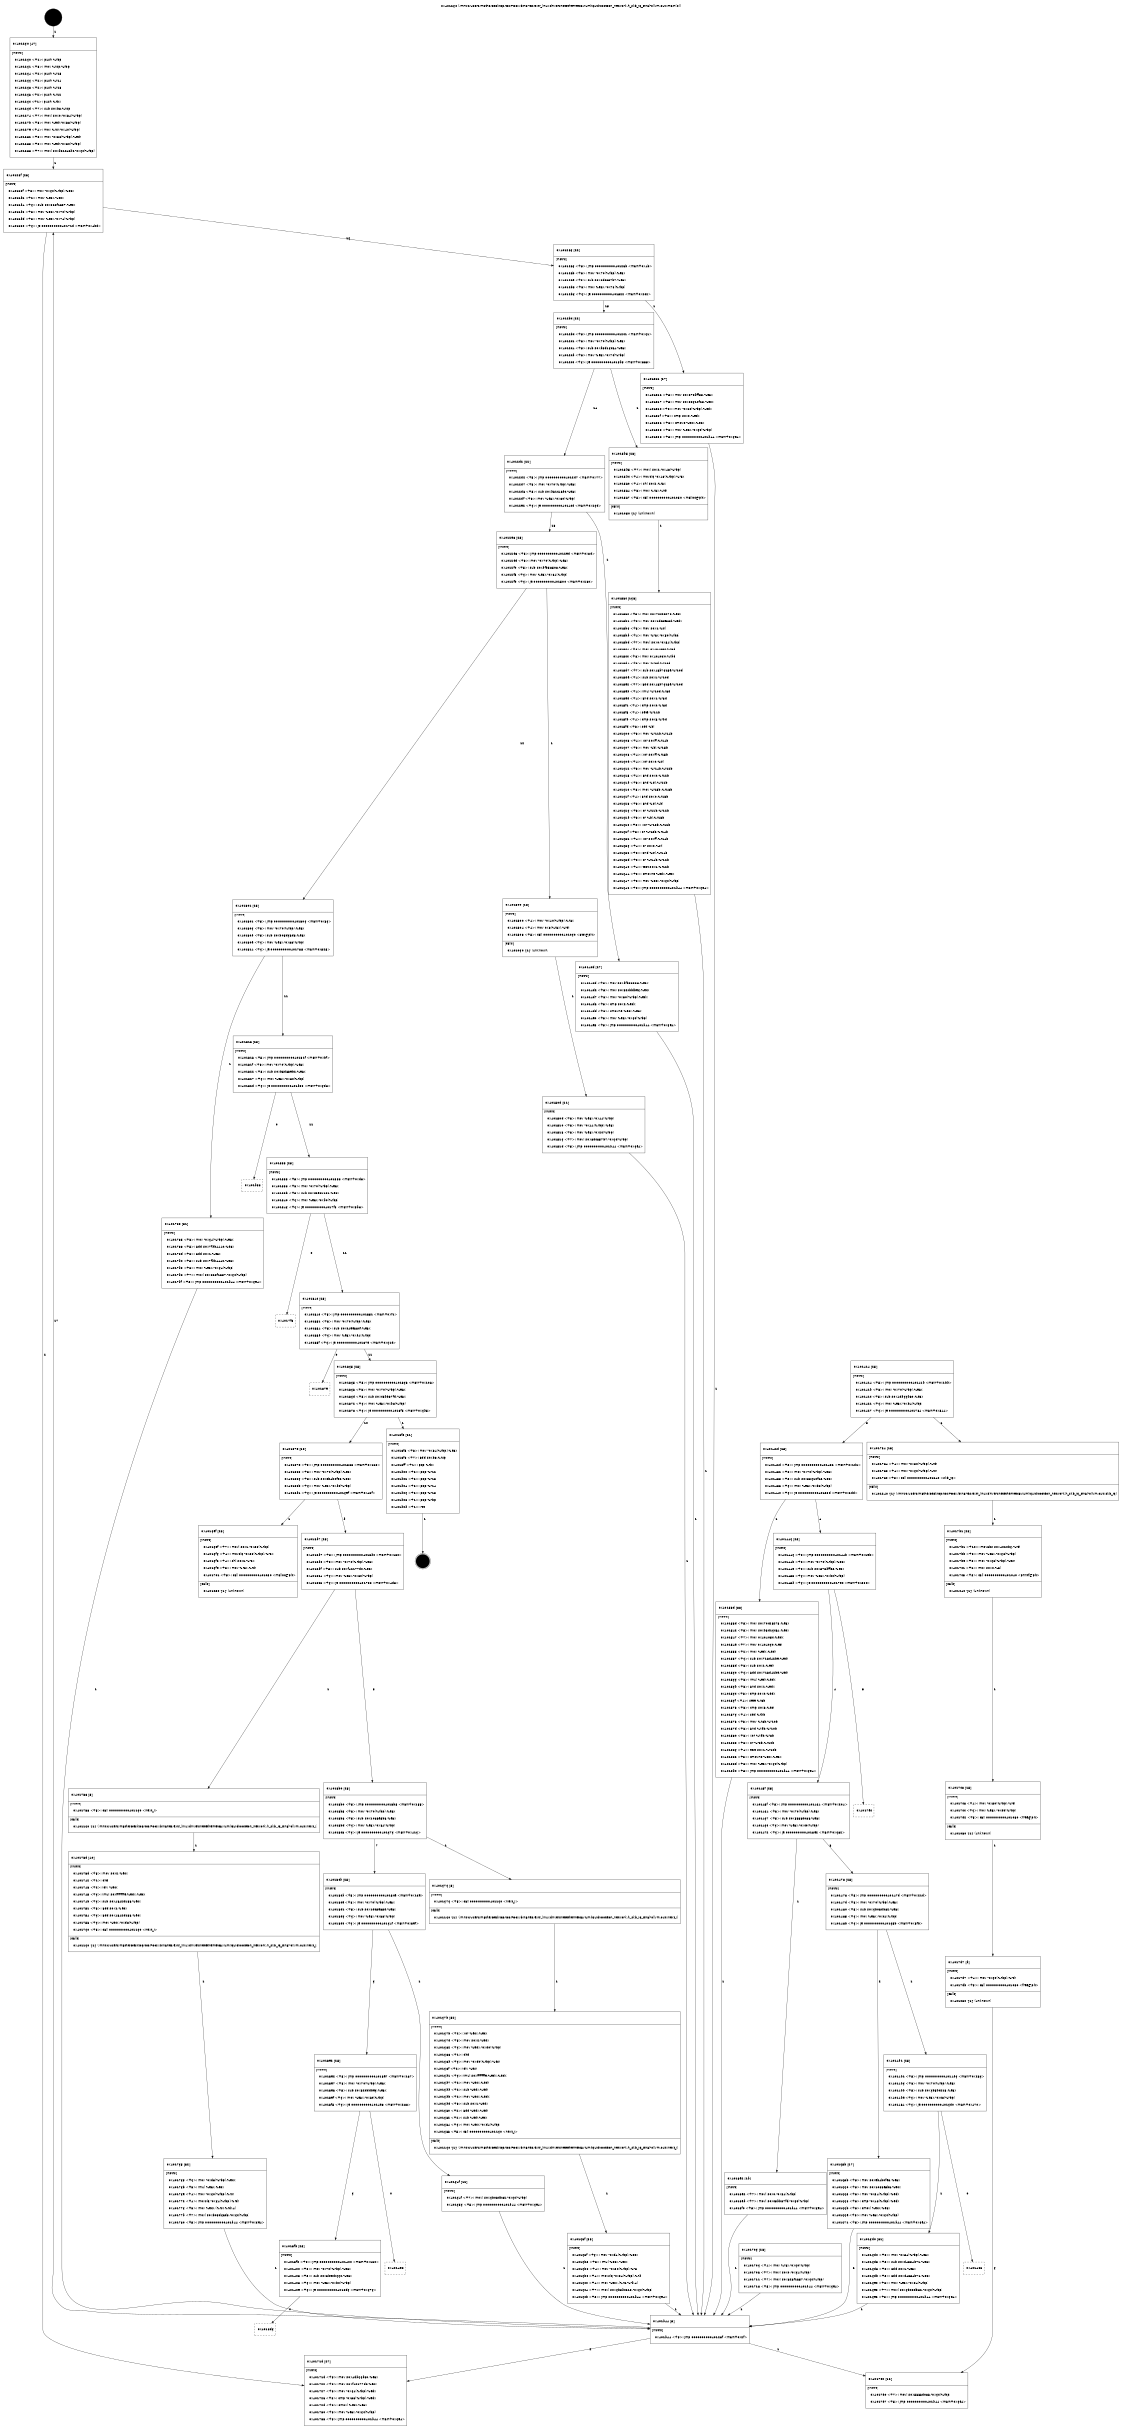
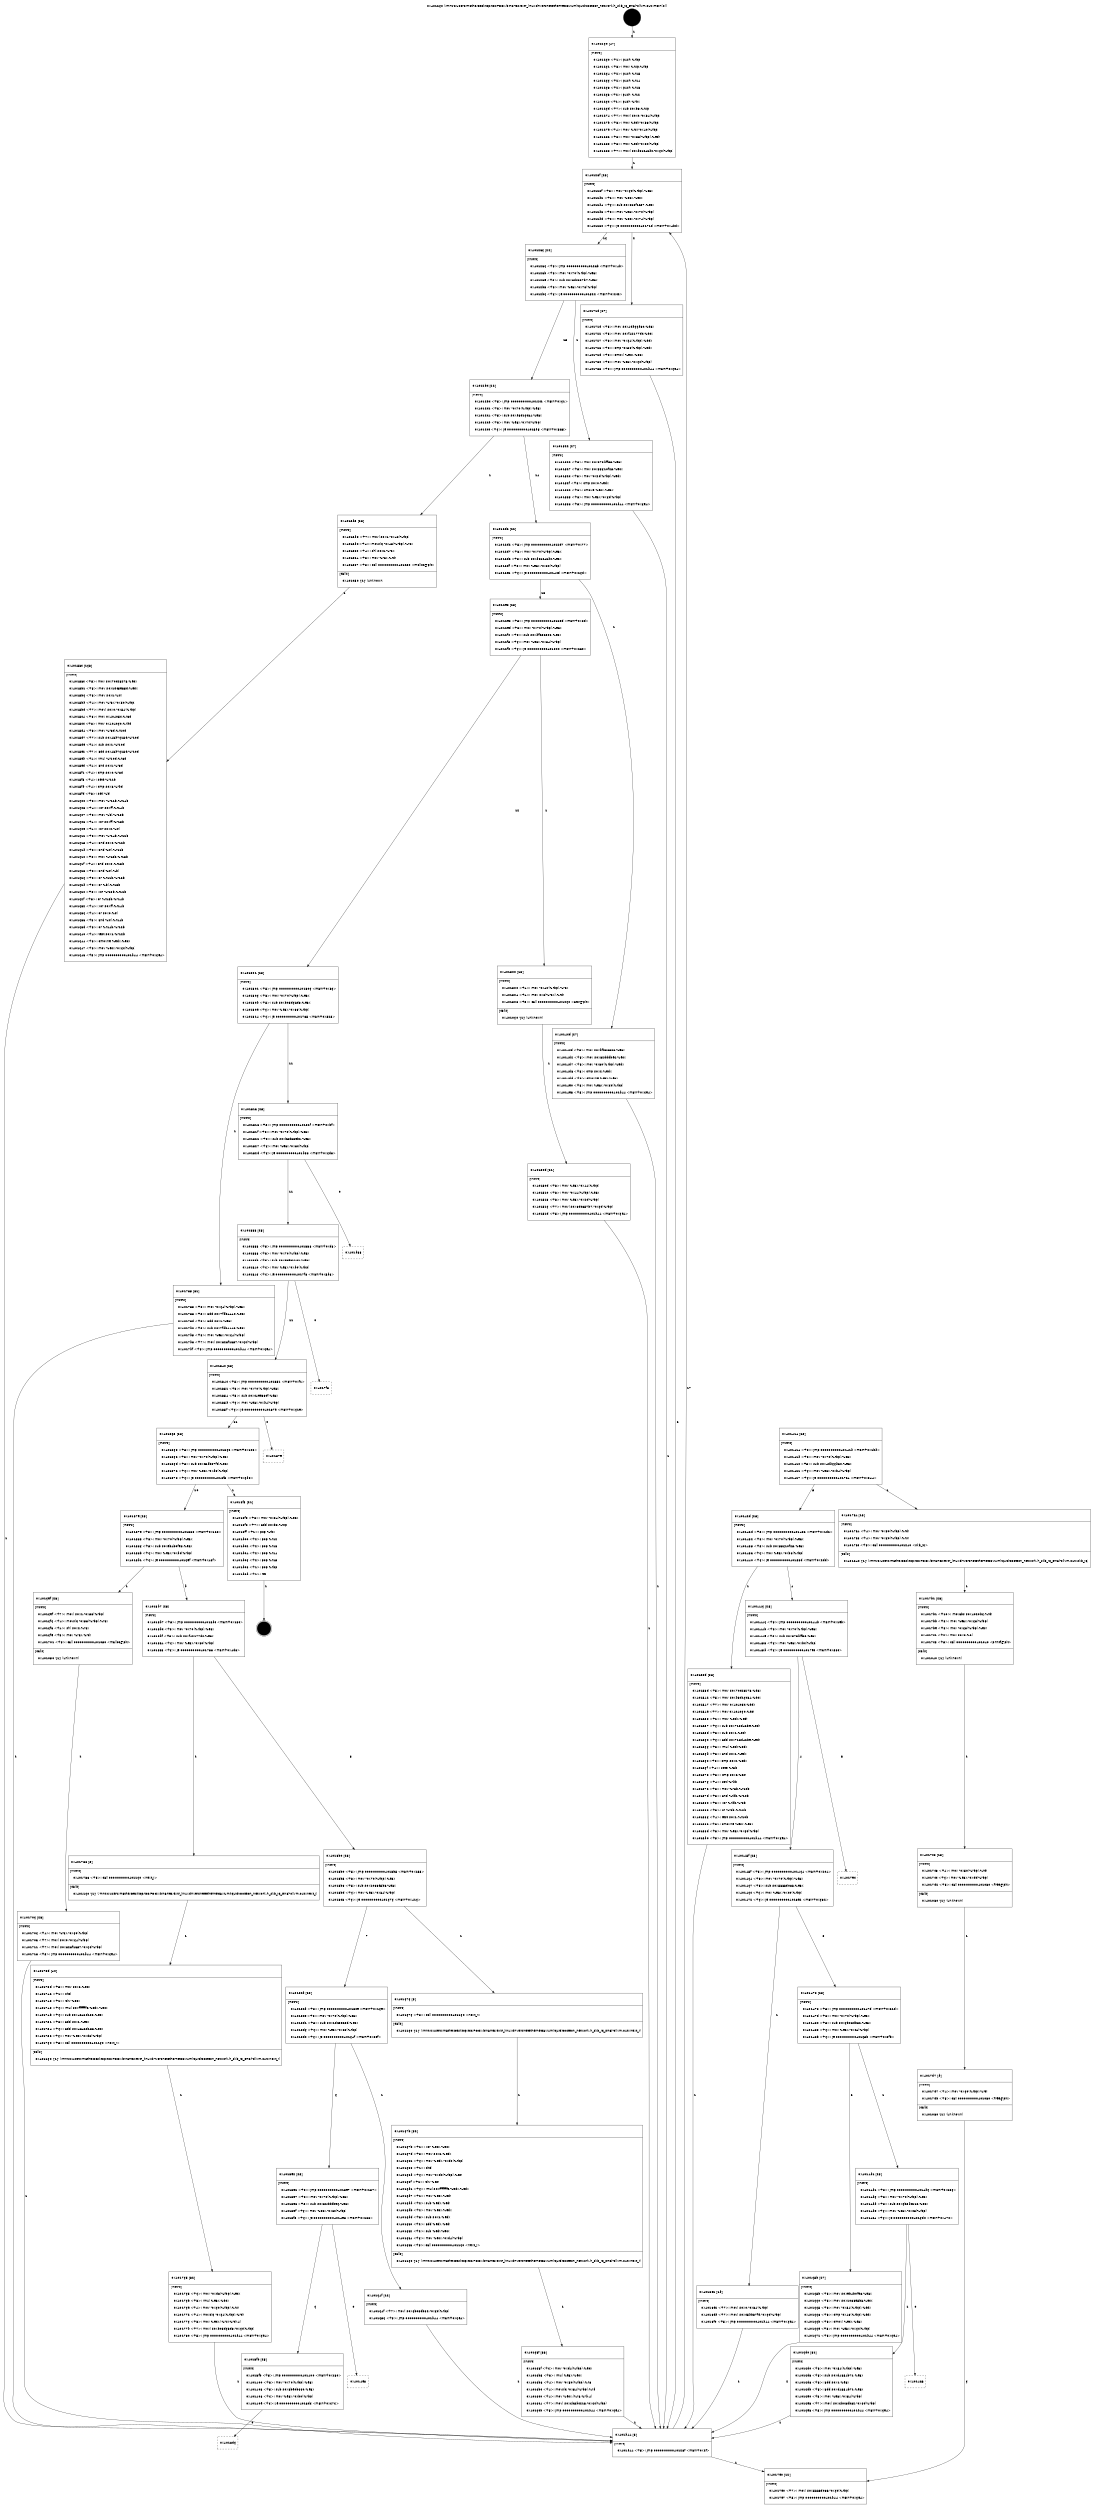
none -> (69, 1787)
(530, 2360) -> (676, 1399)
